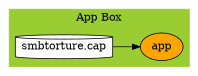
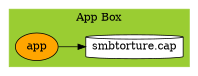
(123, 47) -> (68, 47)
